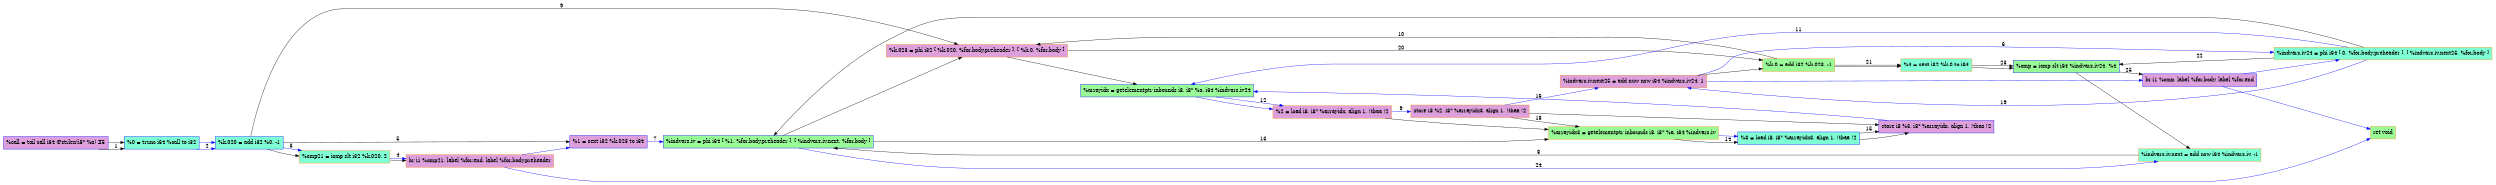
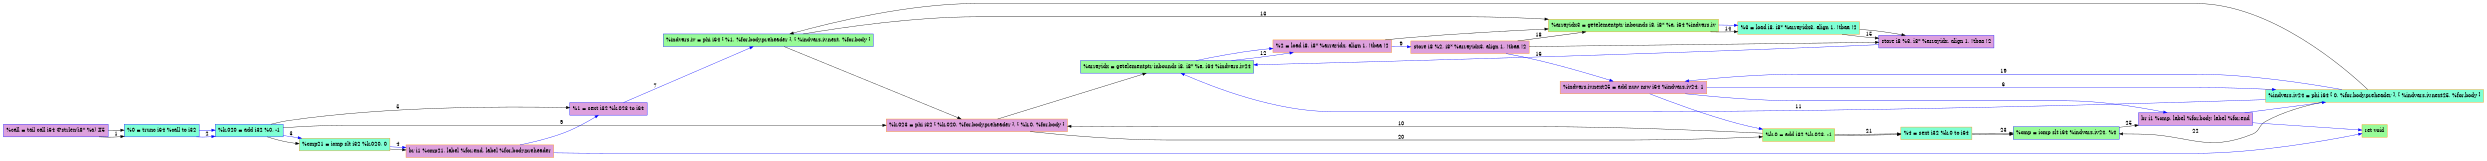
(1728, 72) -> (1706, 114)
(1799, 138) -> (1799, 28)
(2200, 155) -> none
(345, 157) -> (345, 145)
